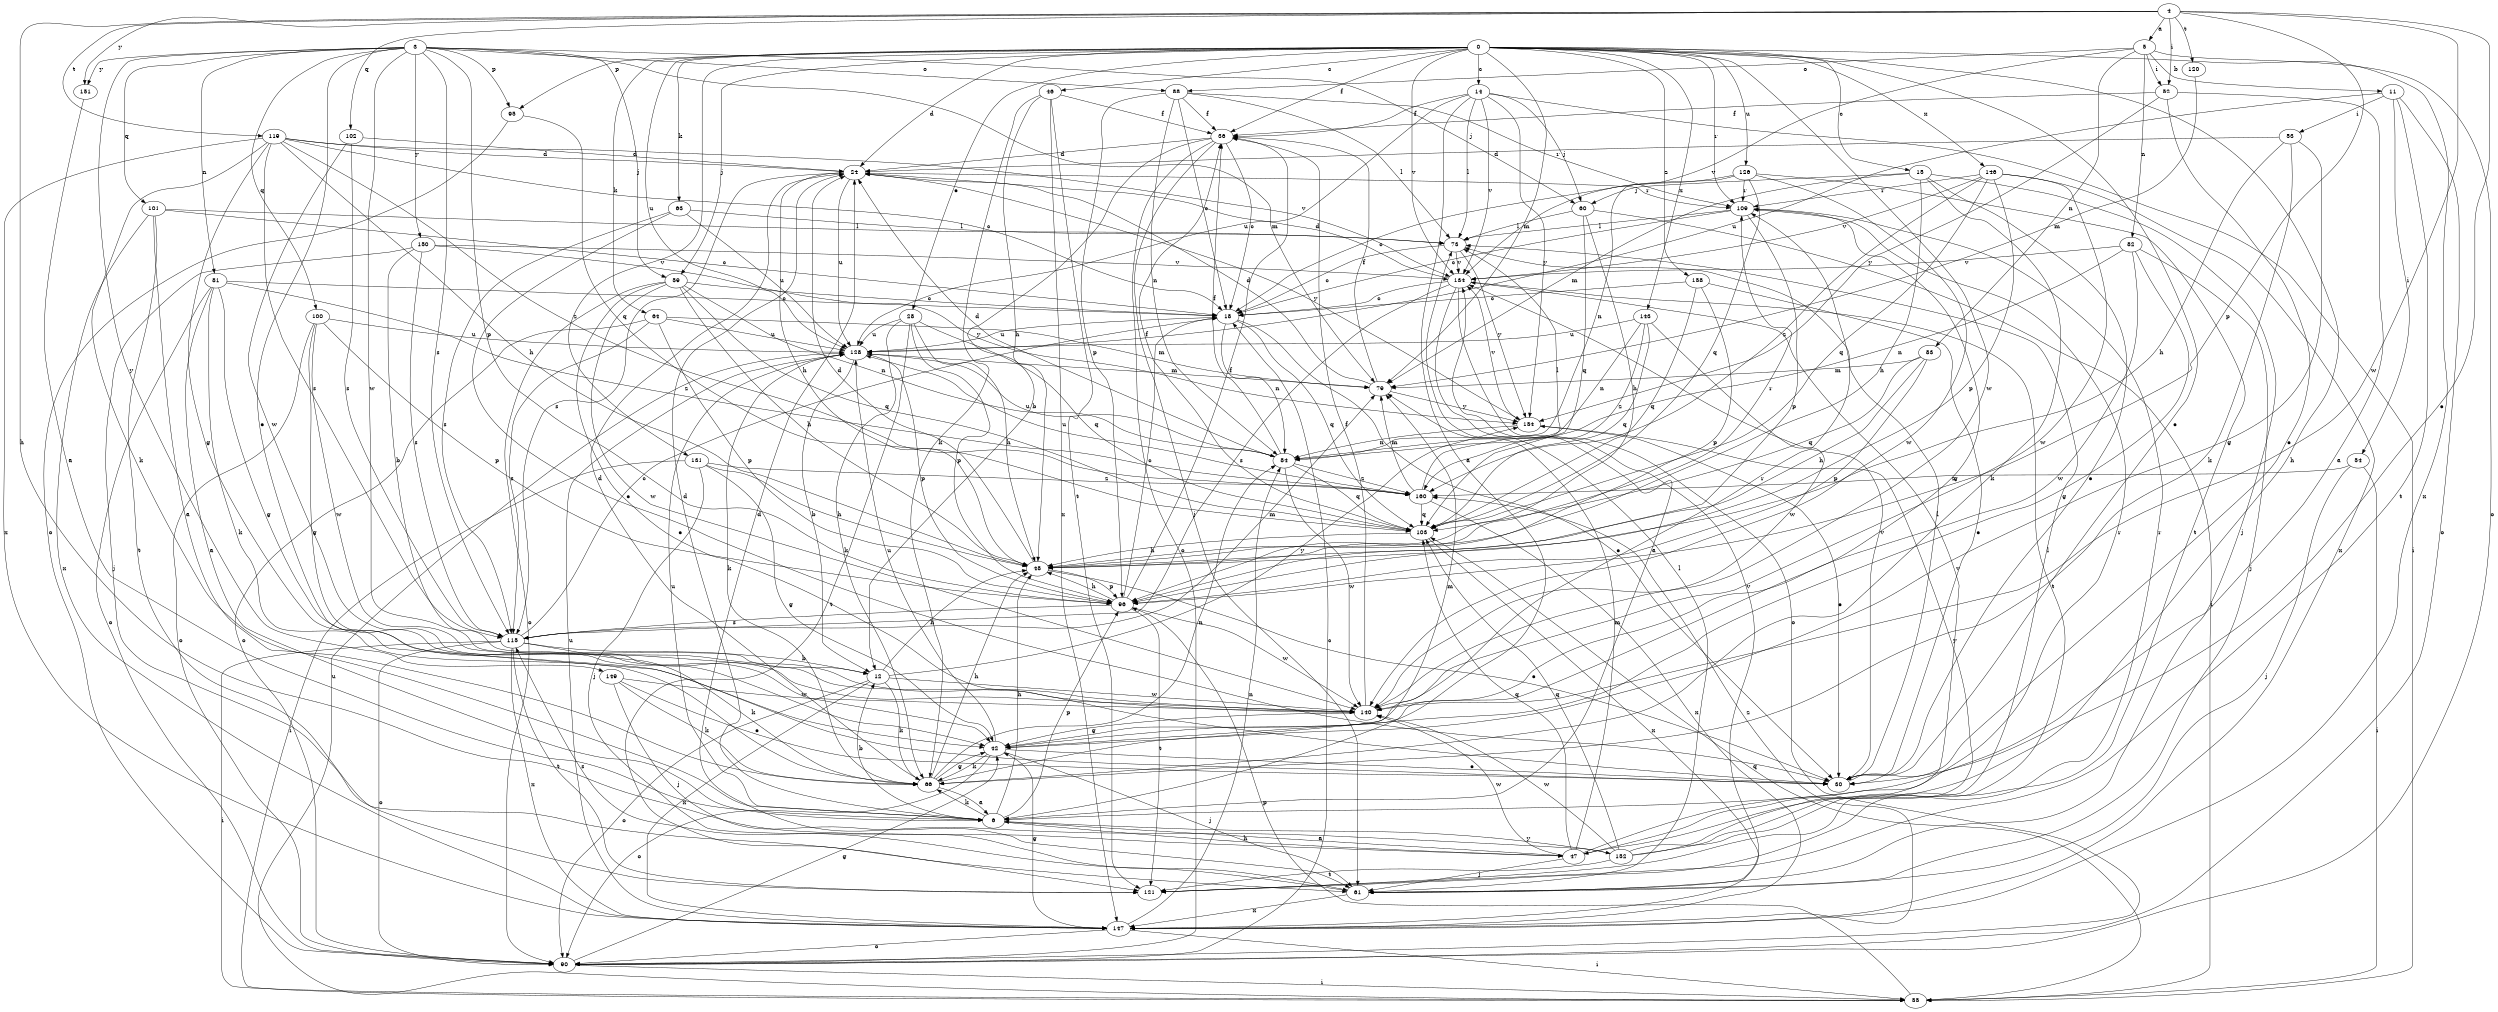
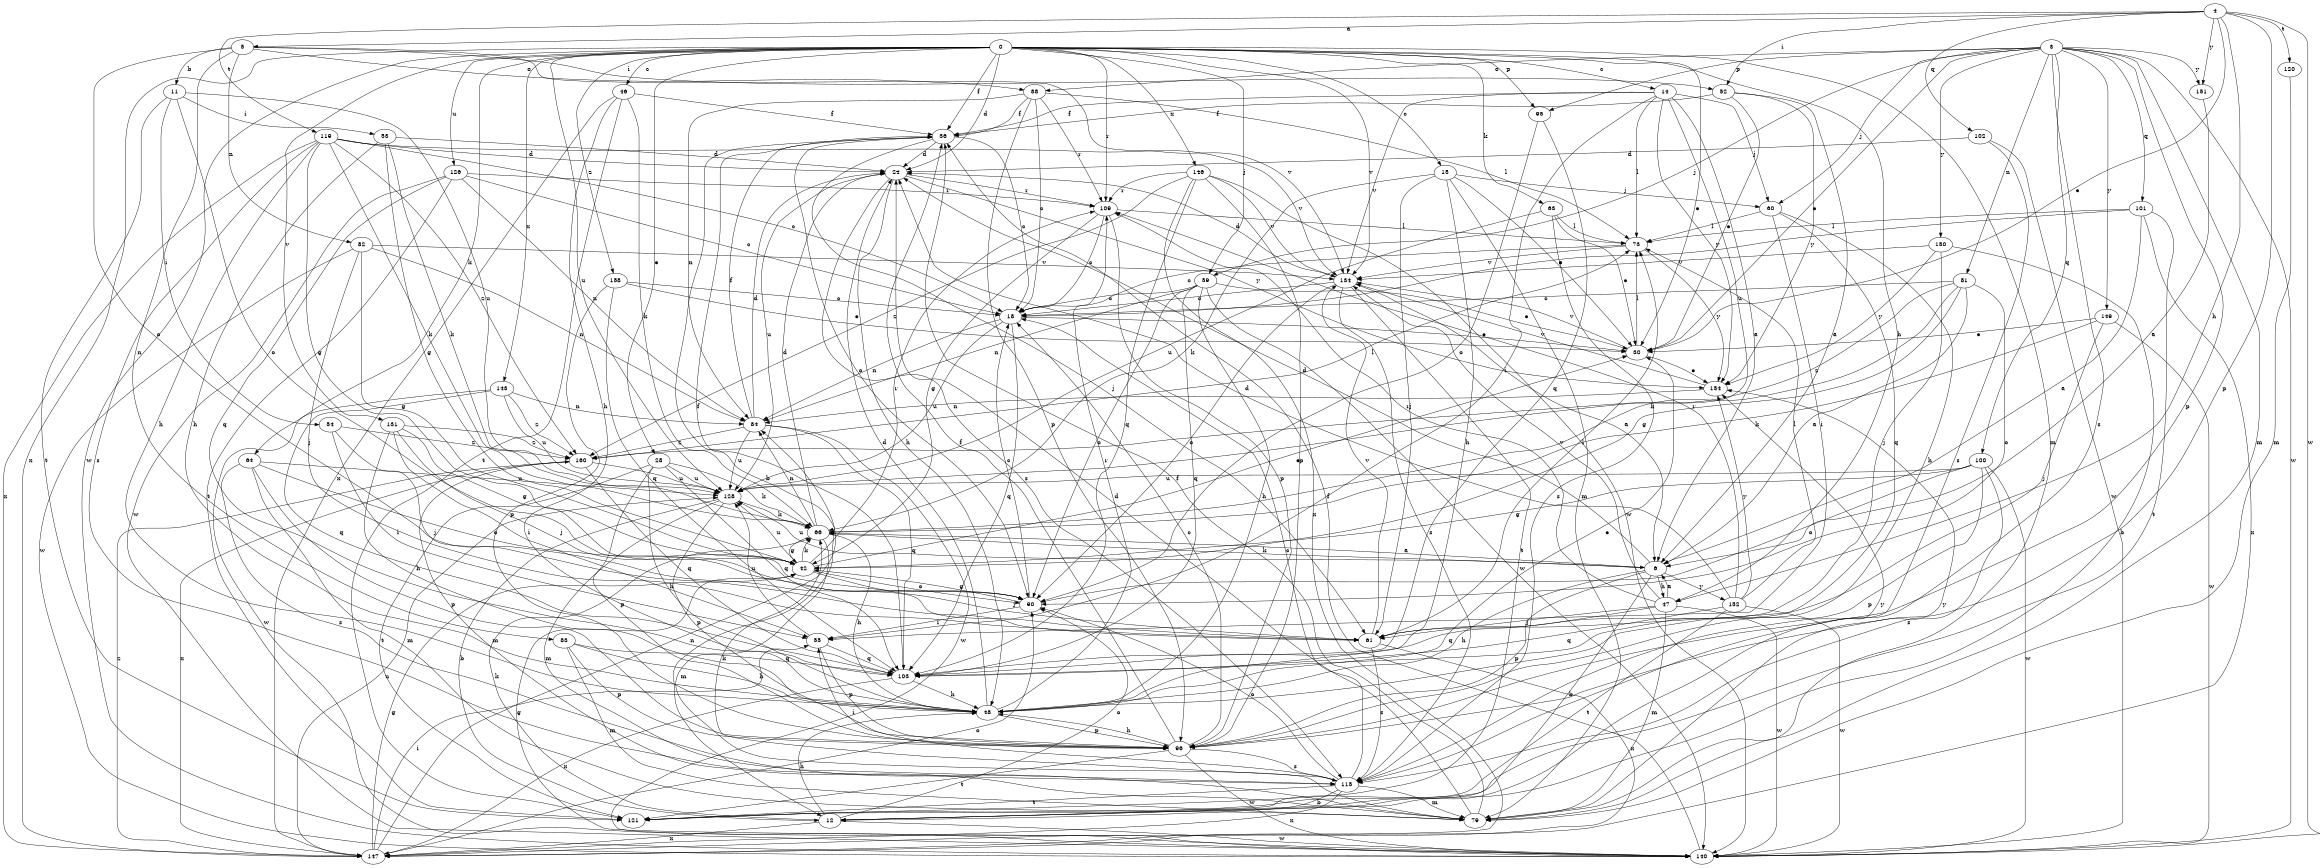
(416, 457) -> (1736, 678)
(1799, 509) -> (1677, 366)
